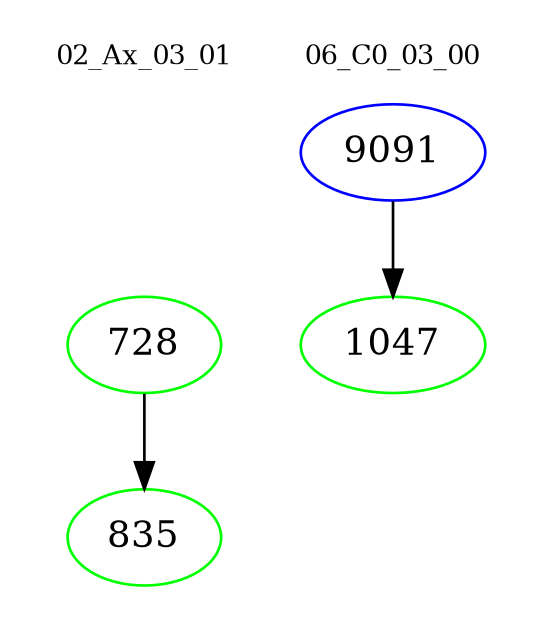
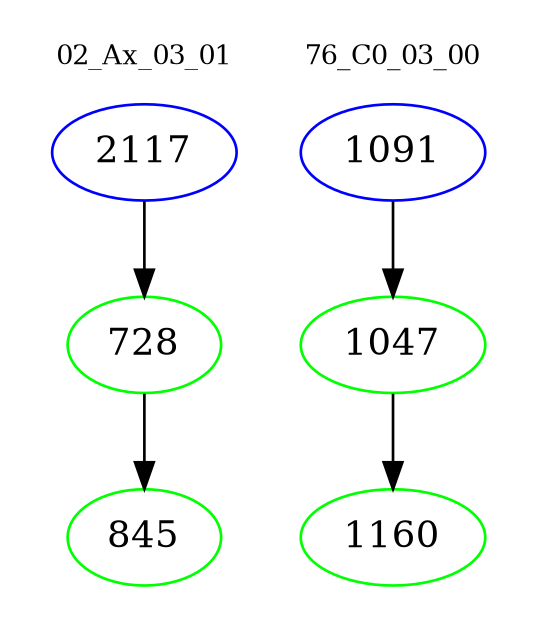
(393, 57) -> (393, 57)
none -> (144, 152)
(393, 152) -> (393, 152)
(144, 537) -> (144, 537)
none -> (393, 537)
